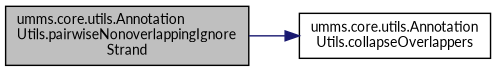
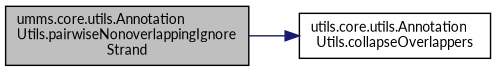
(395, 36) -> (395, 36)
